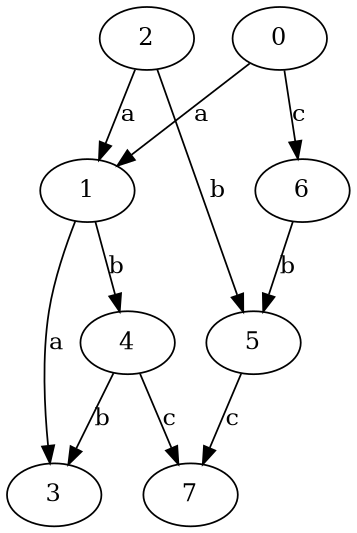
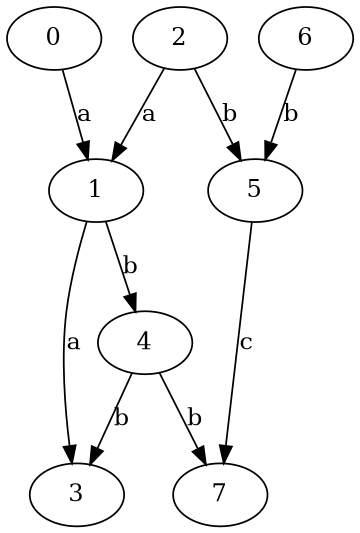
(290, 106) -> none
(170, 419) -> (196, 419)
